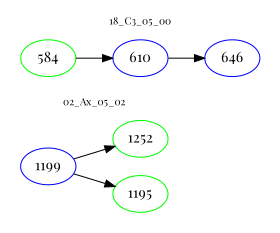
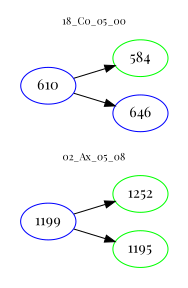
(140, 22) -> (94, 22)
(89, 58) -> (90, 73)
(94, 103) -> (94, 158)
